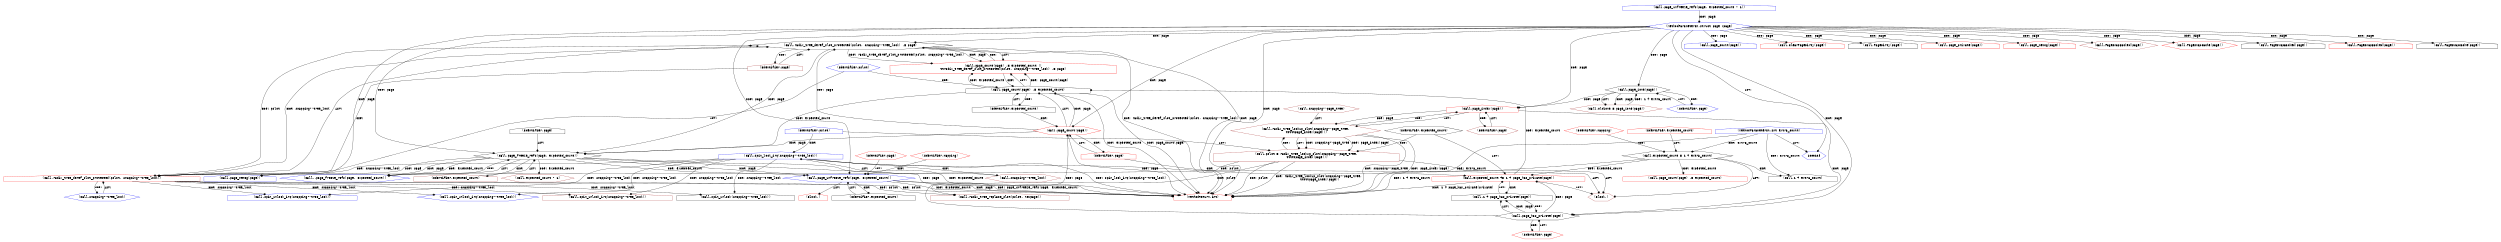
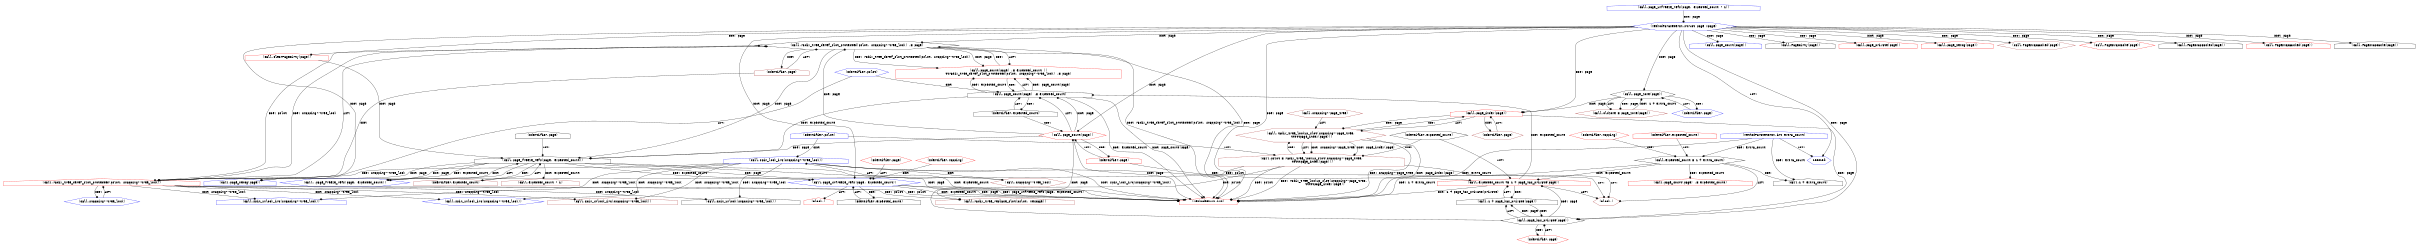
(815, 31) -> (383, 140)
(537, 156) -> (543, 160)
(538, 178) -> (540, 183)
